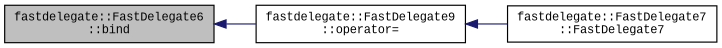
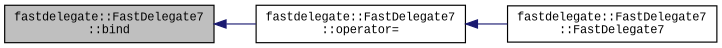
(109, 24) -> (109, 24)
(361, 24) -> (361, 24)
